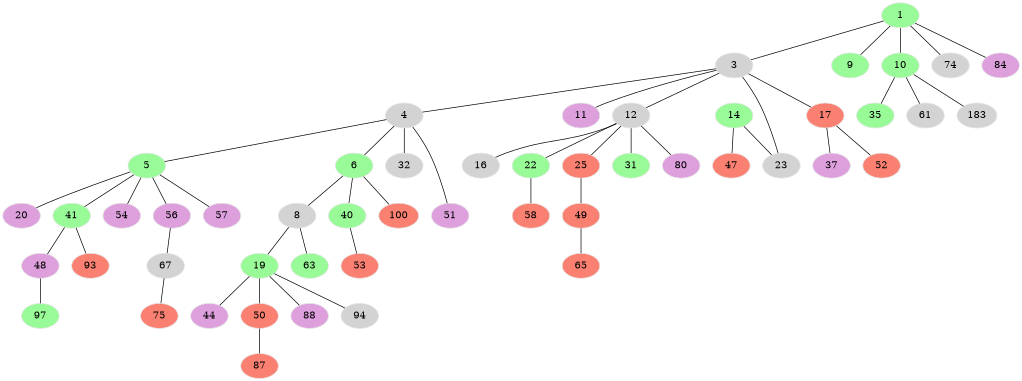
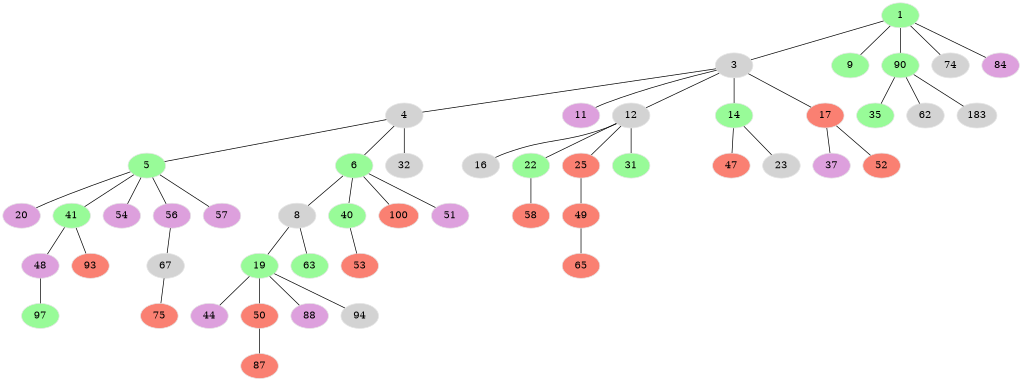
(900, 65) -> (900, 65)
(764, 113) -> (734, 91)
(925, 116) -> (925, 116)
(434, 163) -> (402, 191)
(681, 166) -> none
